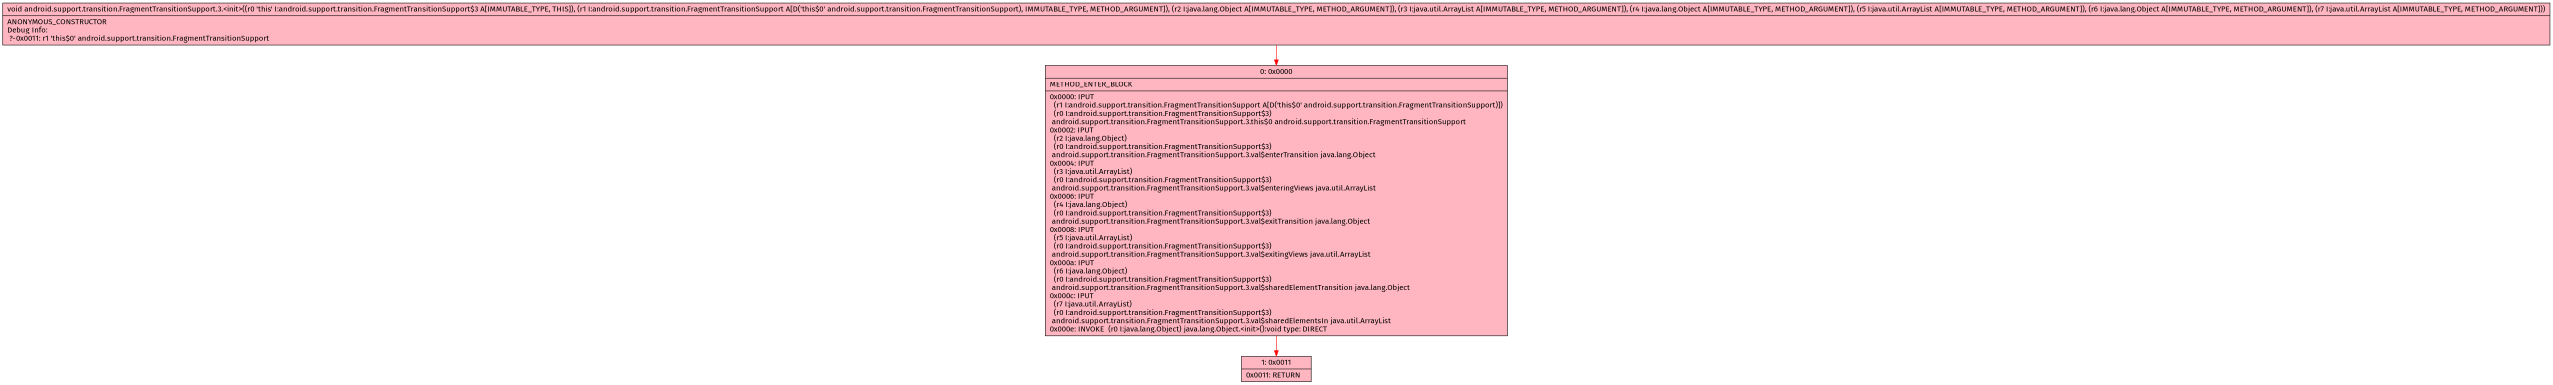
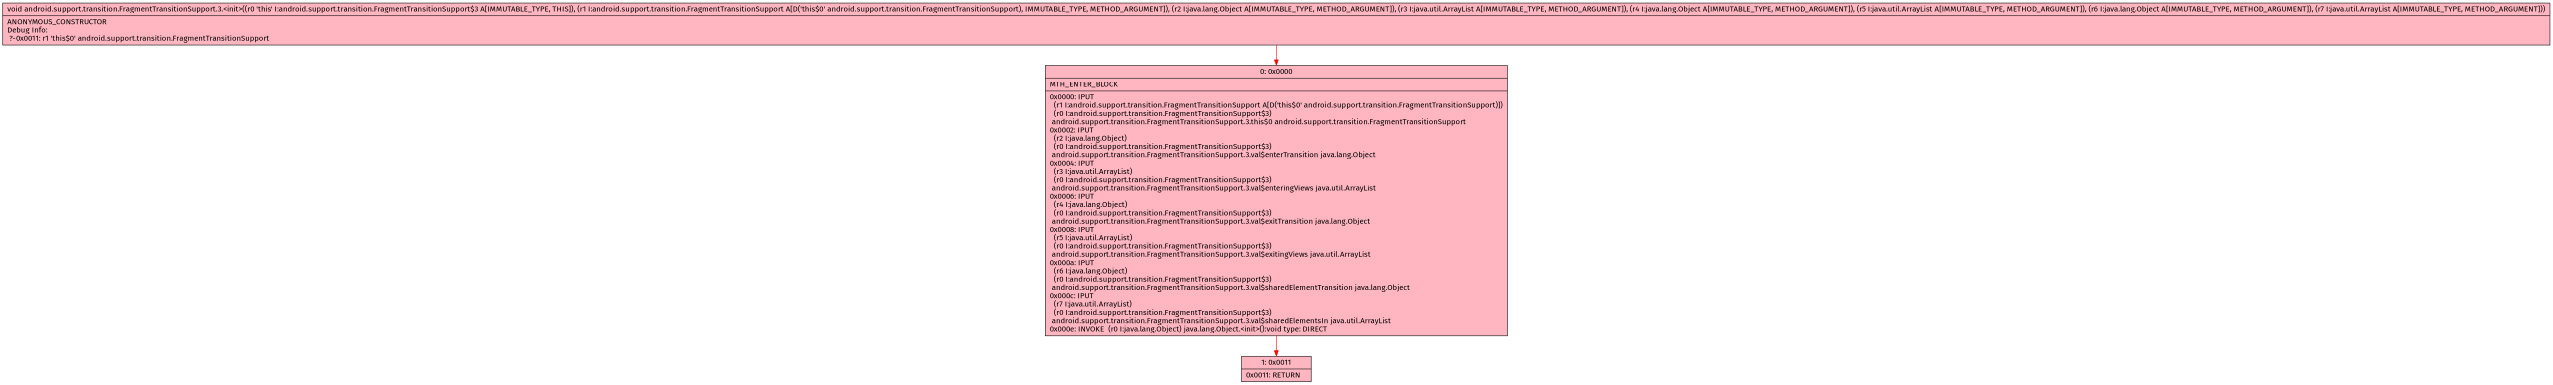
(1091, 84) -> (1084, 84)
